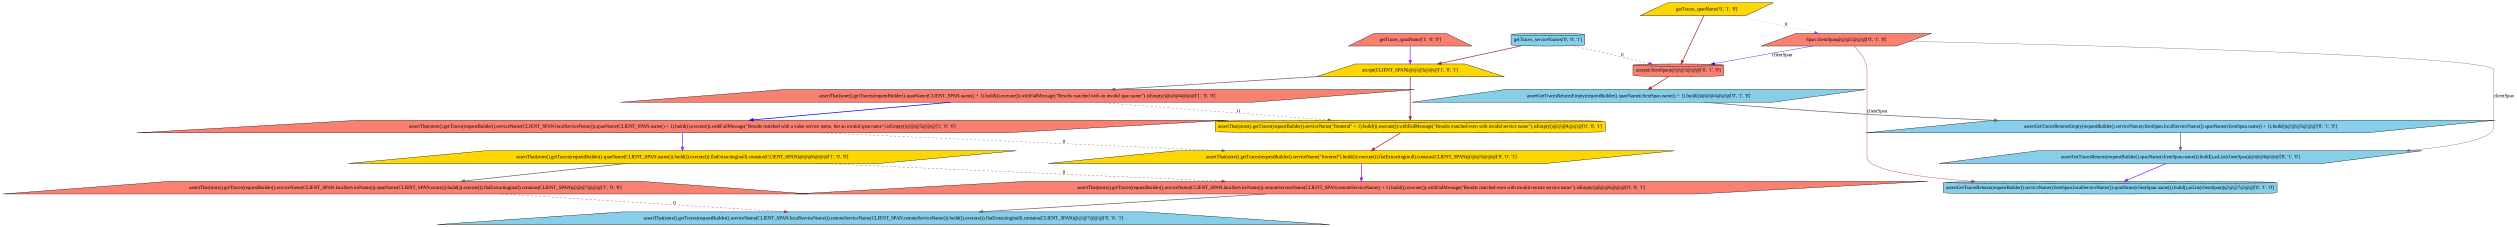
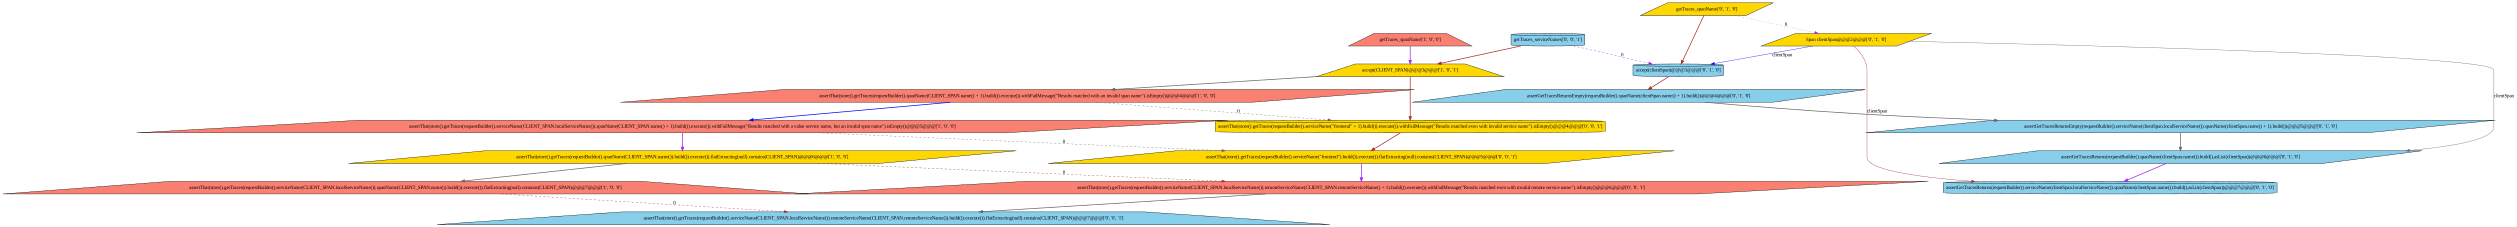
(1846, 40) -> (1846, 40)
(1678, 70) -> (1678, 70)
